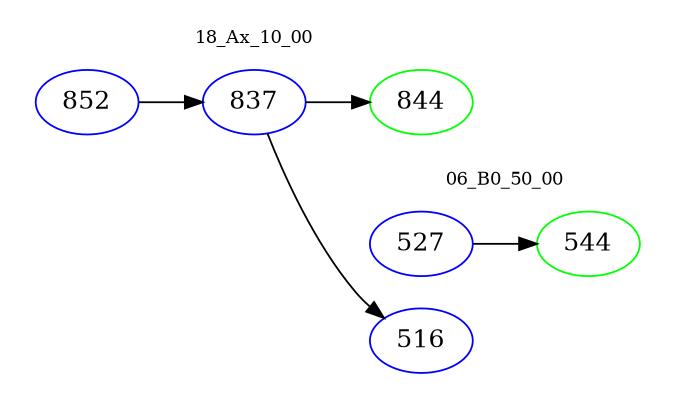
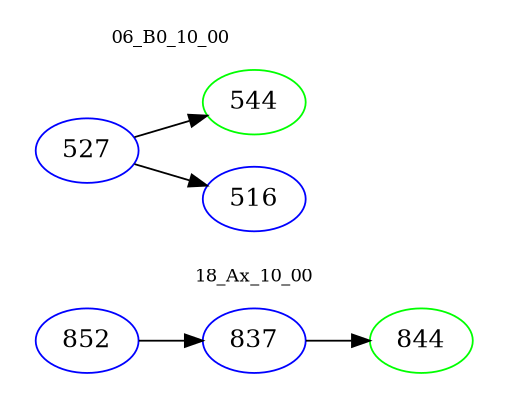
(505, 180) -> (171, 39)
(311, 225) -> (162, 172)
